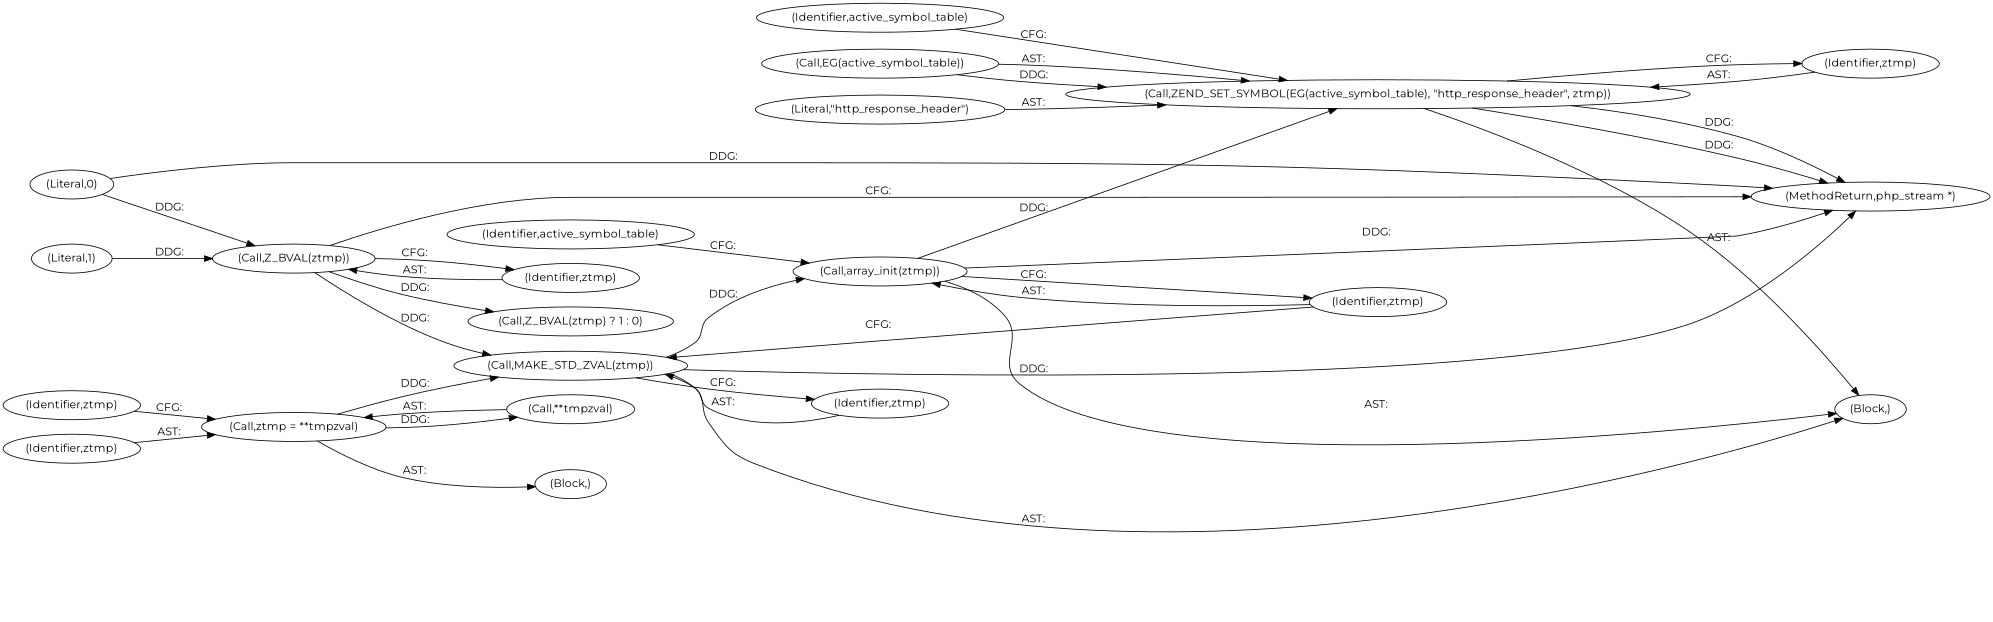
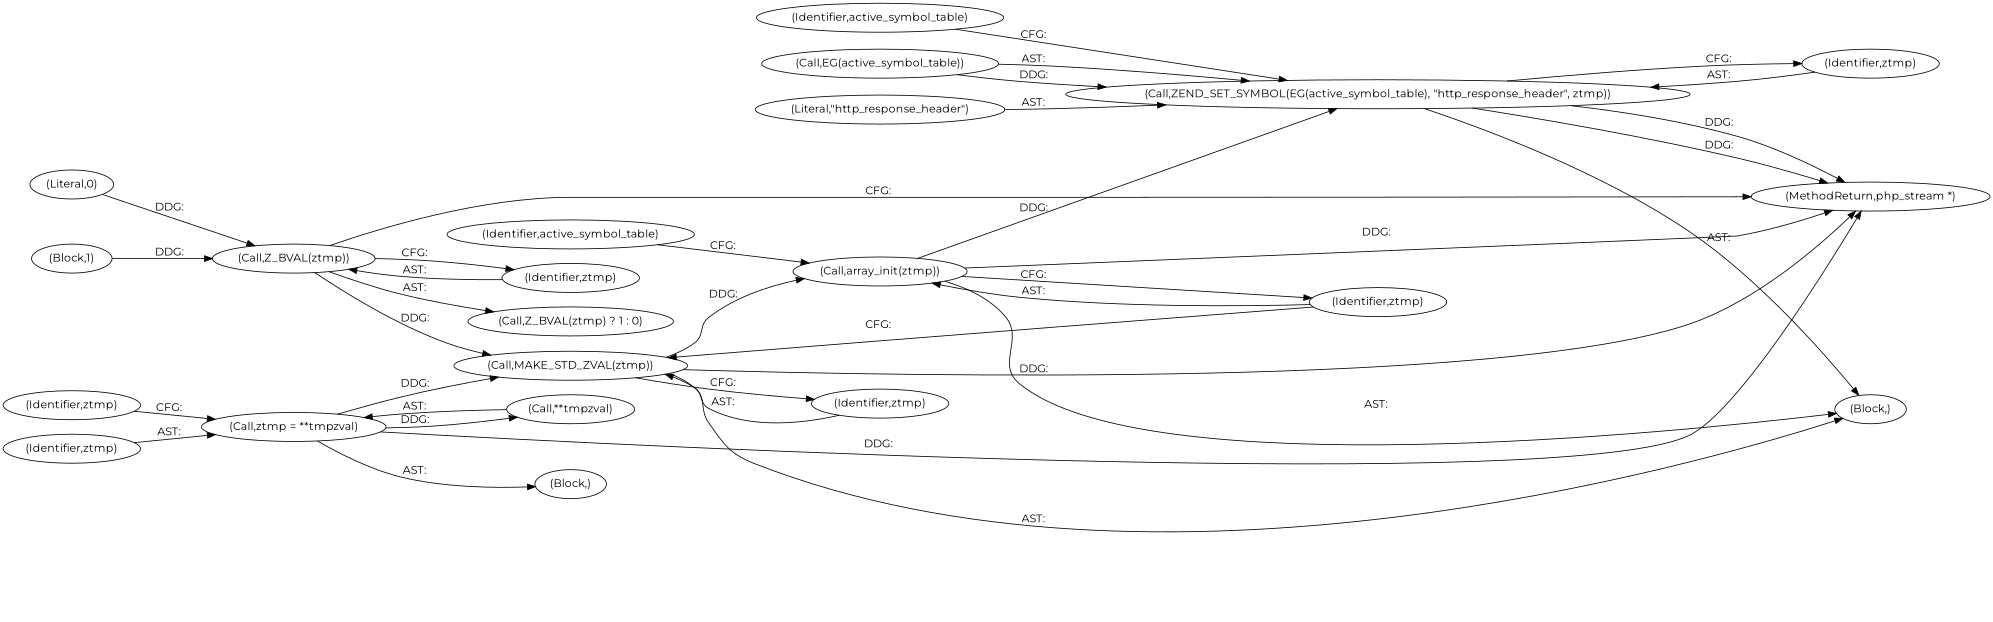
(937, 163) -> (1174, 462)
(72, 259) -> (72, 259)
(417, 288) -> (417, 288)
